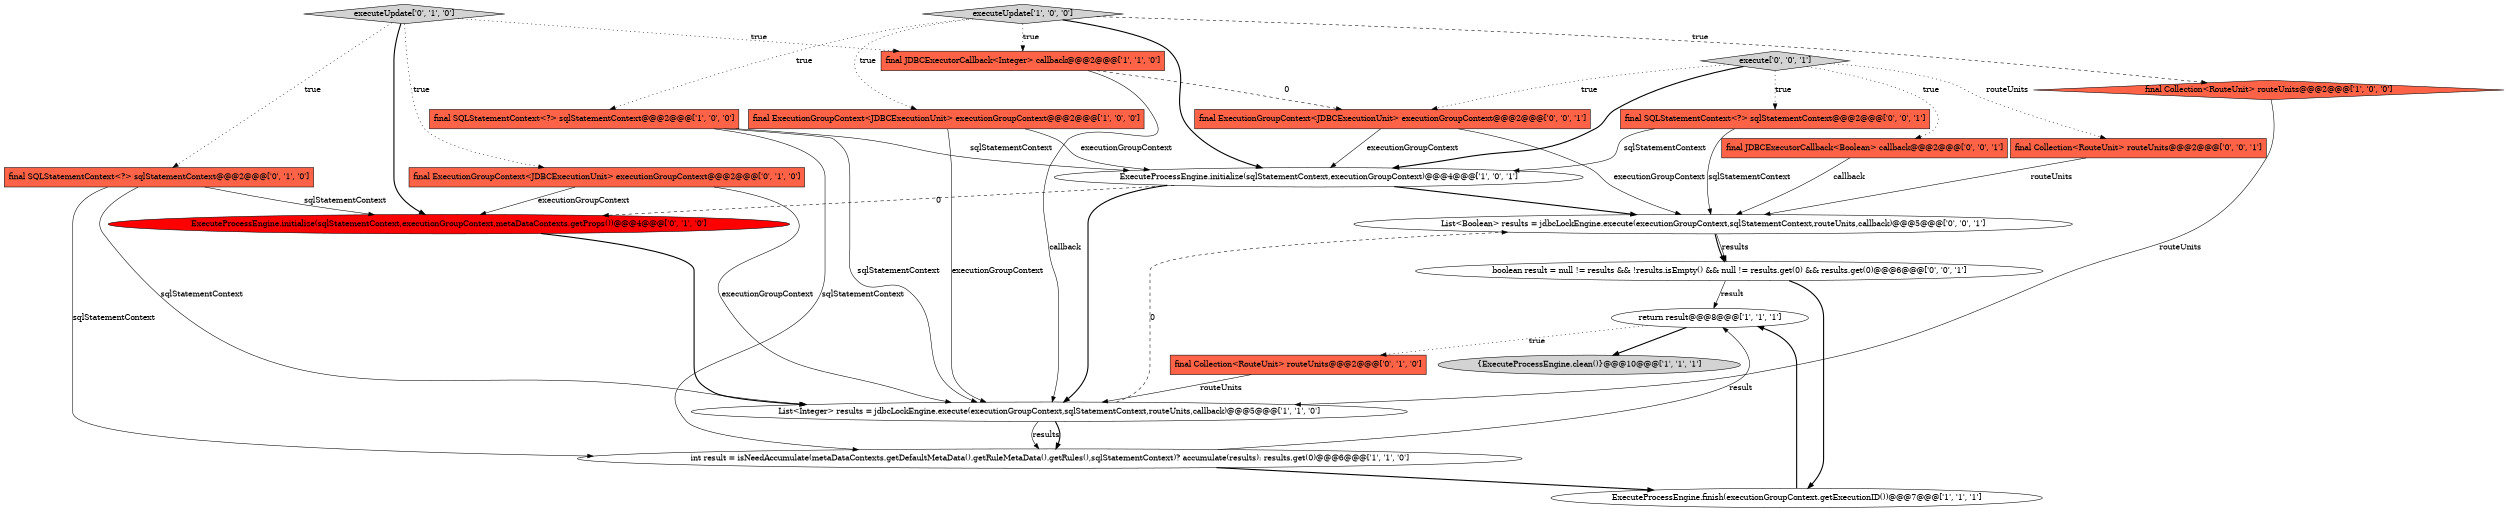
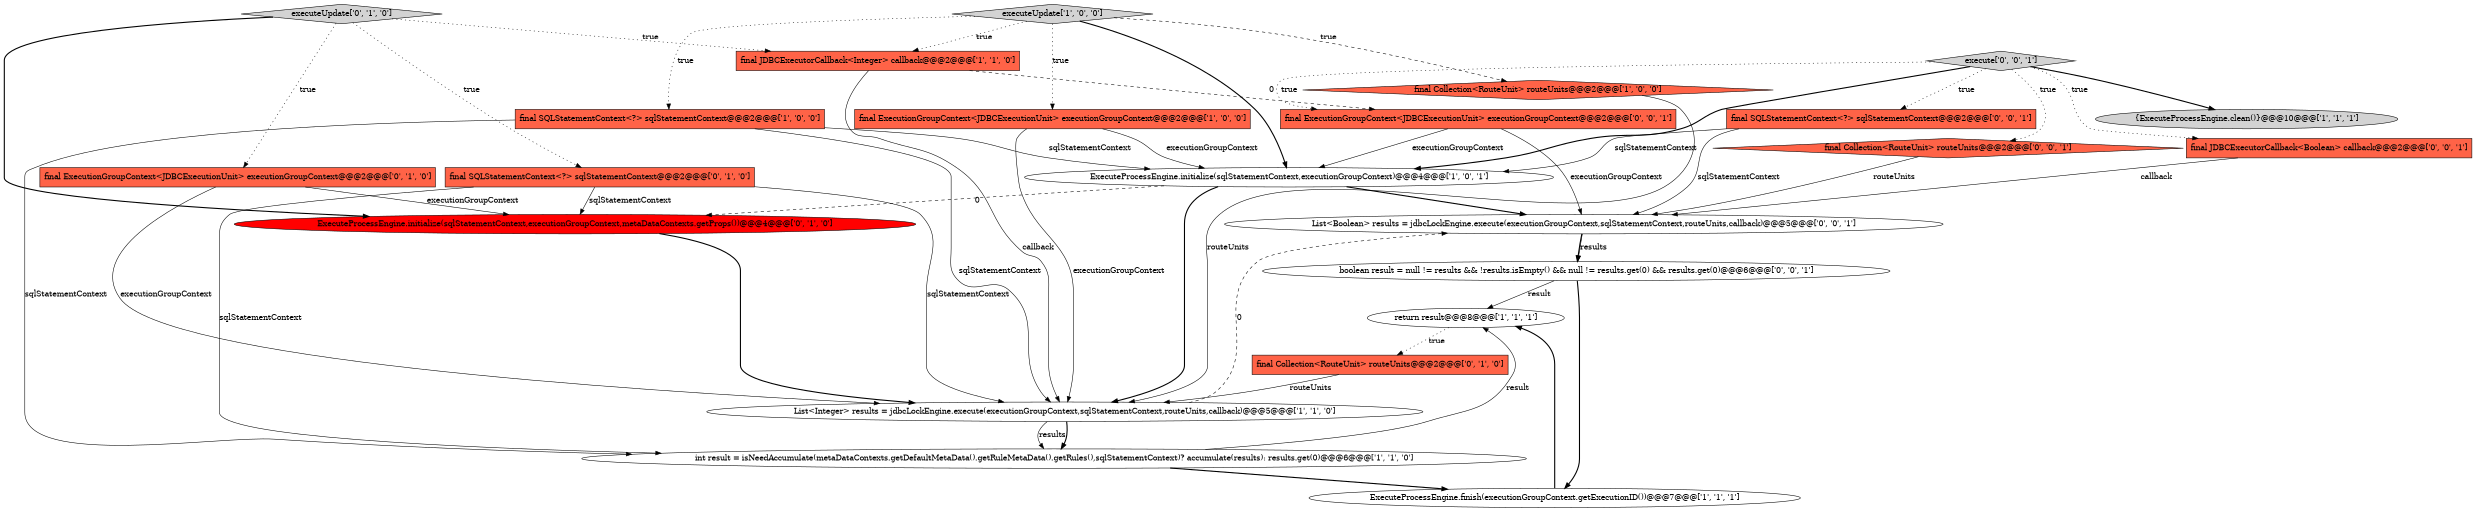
(2007, 90) -> (2048, 90)
(2138, 148) -> (1948, 148)
(1652, 340) -> (2121, 85)
